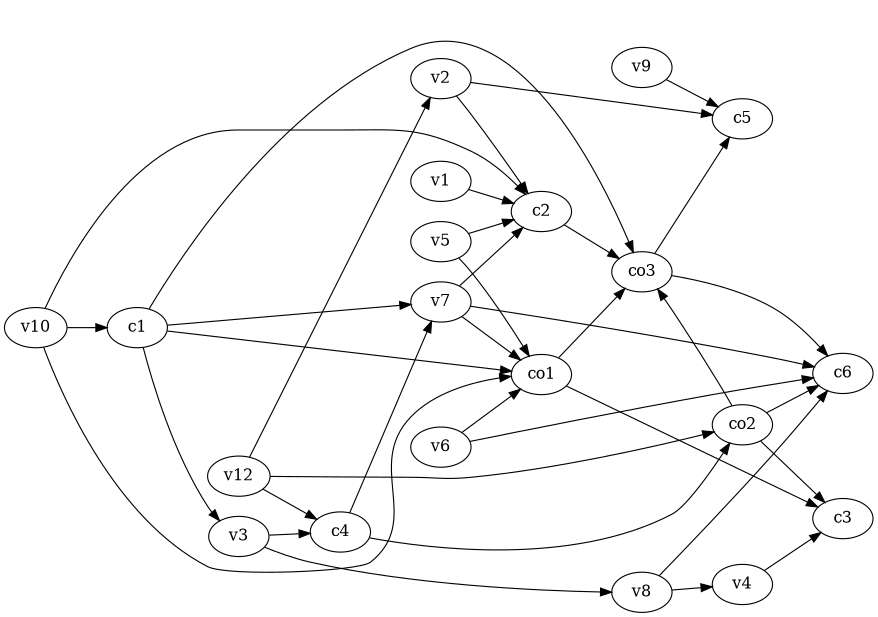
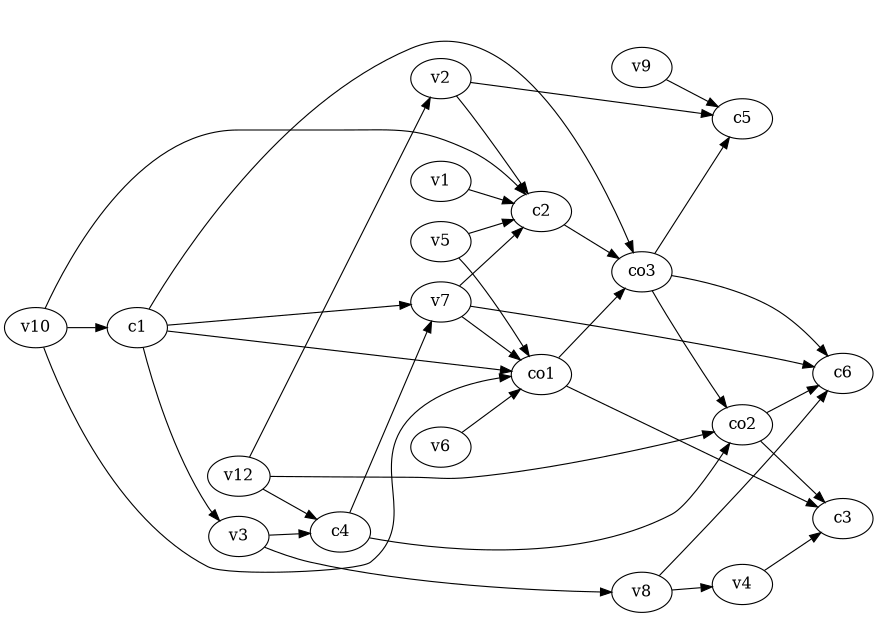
(699, 352) -> (689, 350)
(636, 409) -> none
